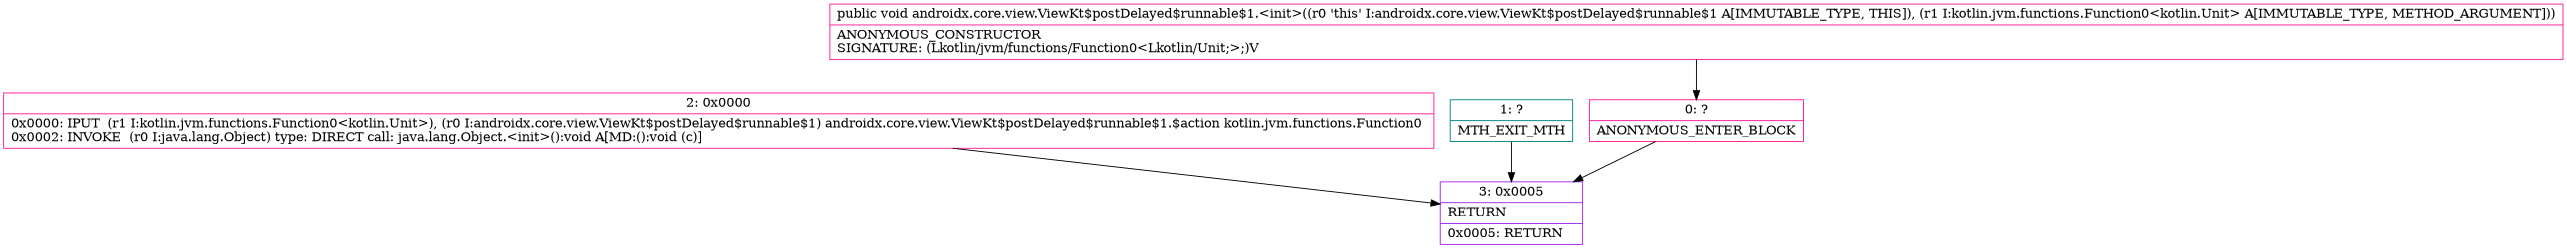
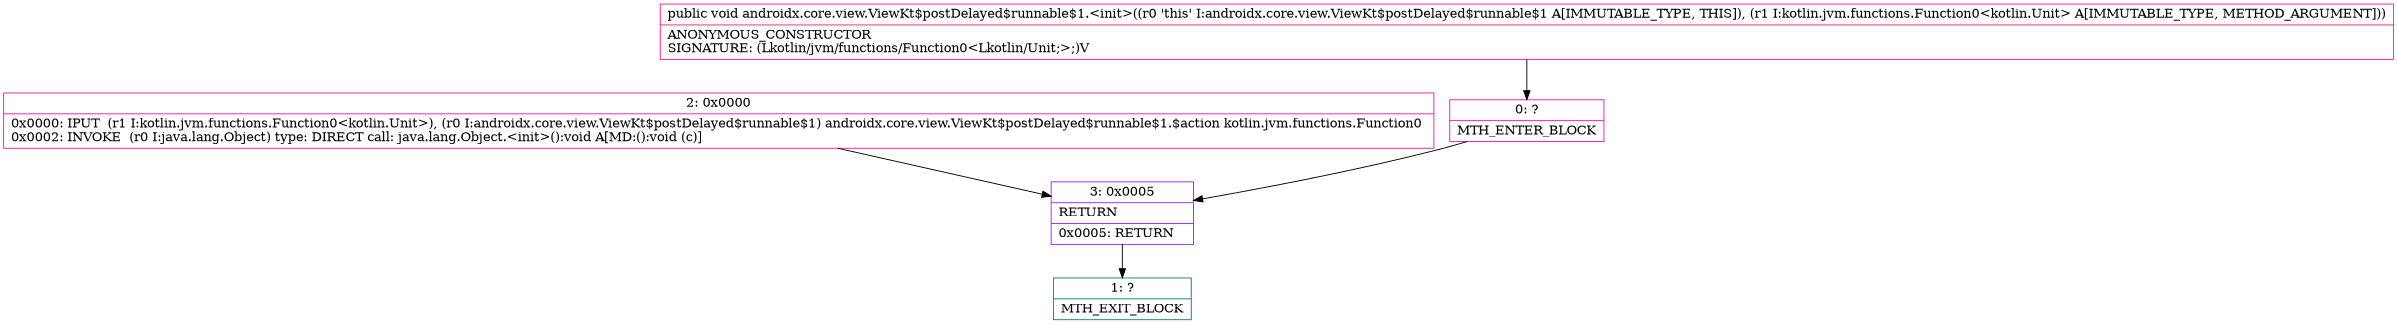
(1511, 131) -> (1122, 309)
(1696, 131) -> (1527, 131)
(1511, 157) -> (1122, 257)
